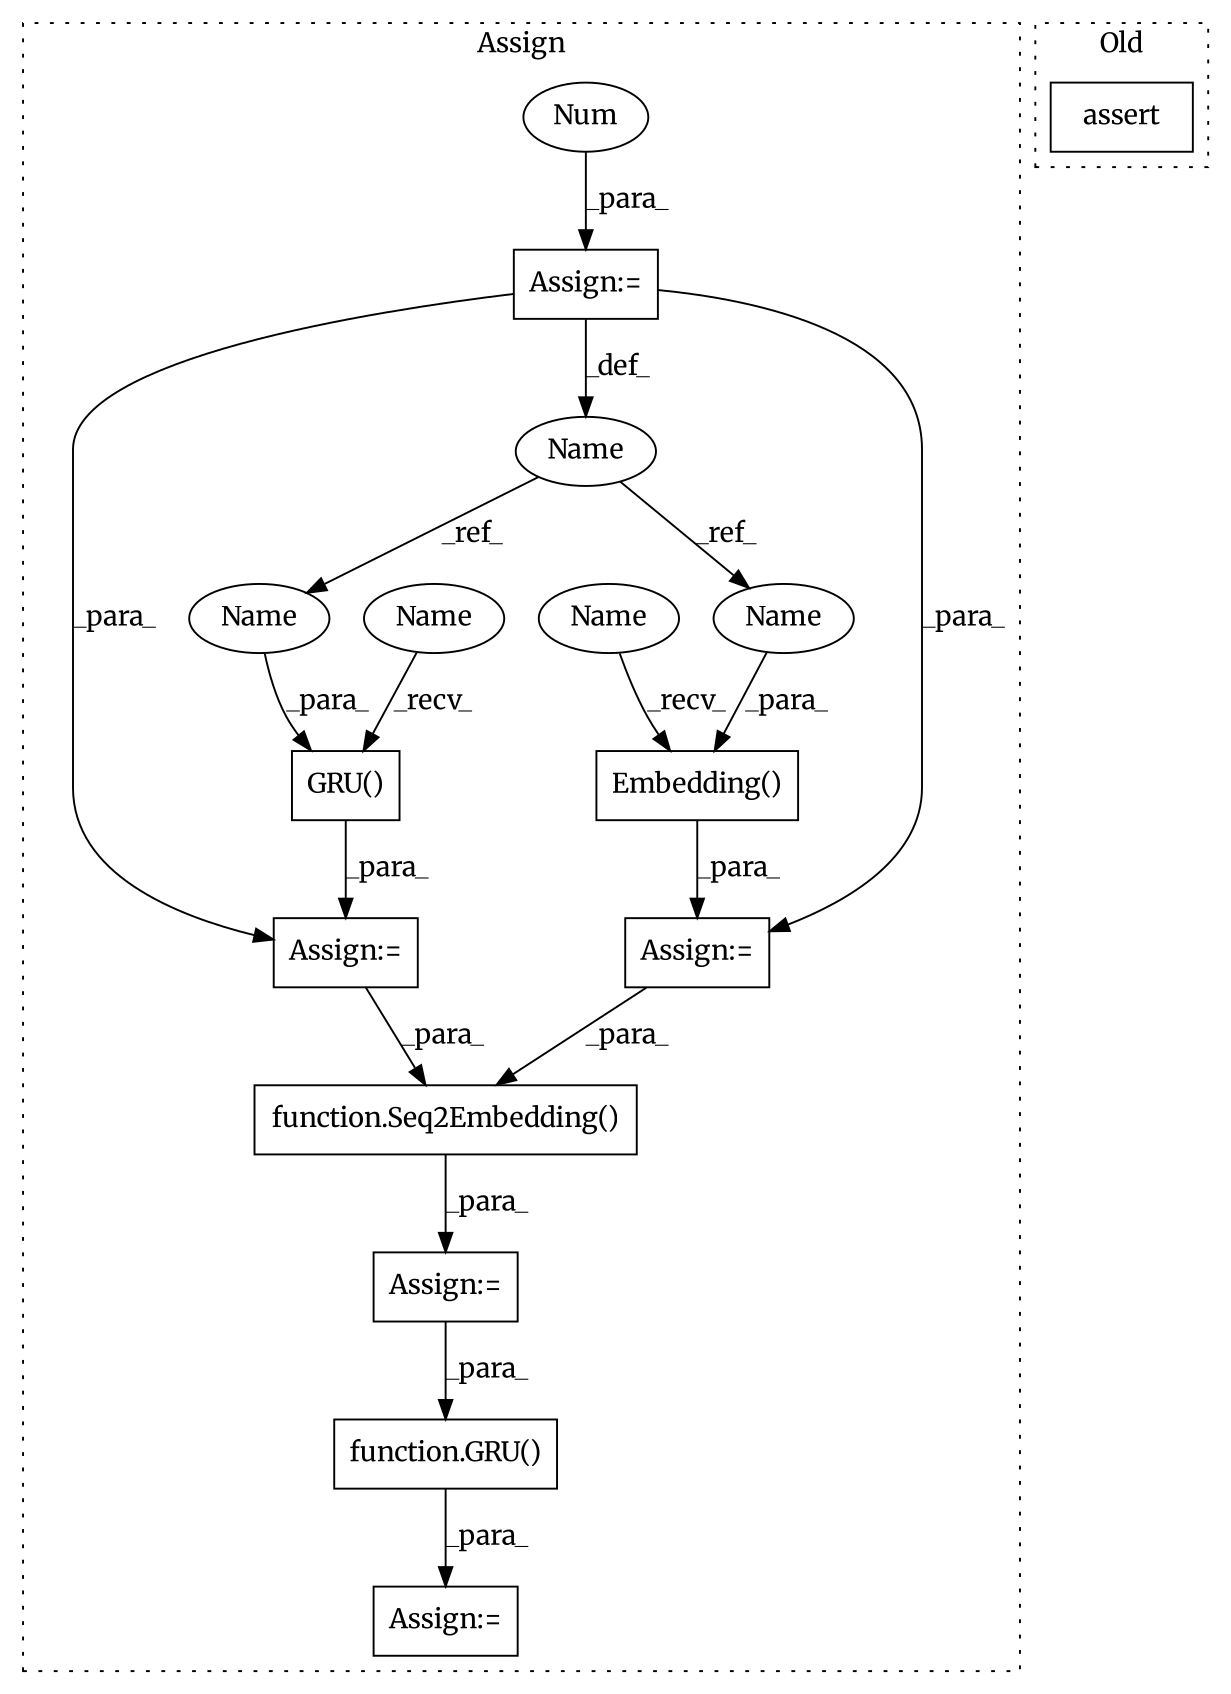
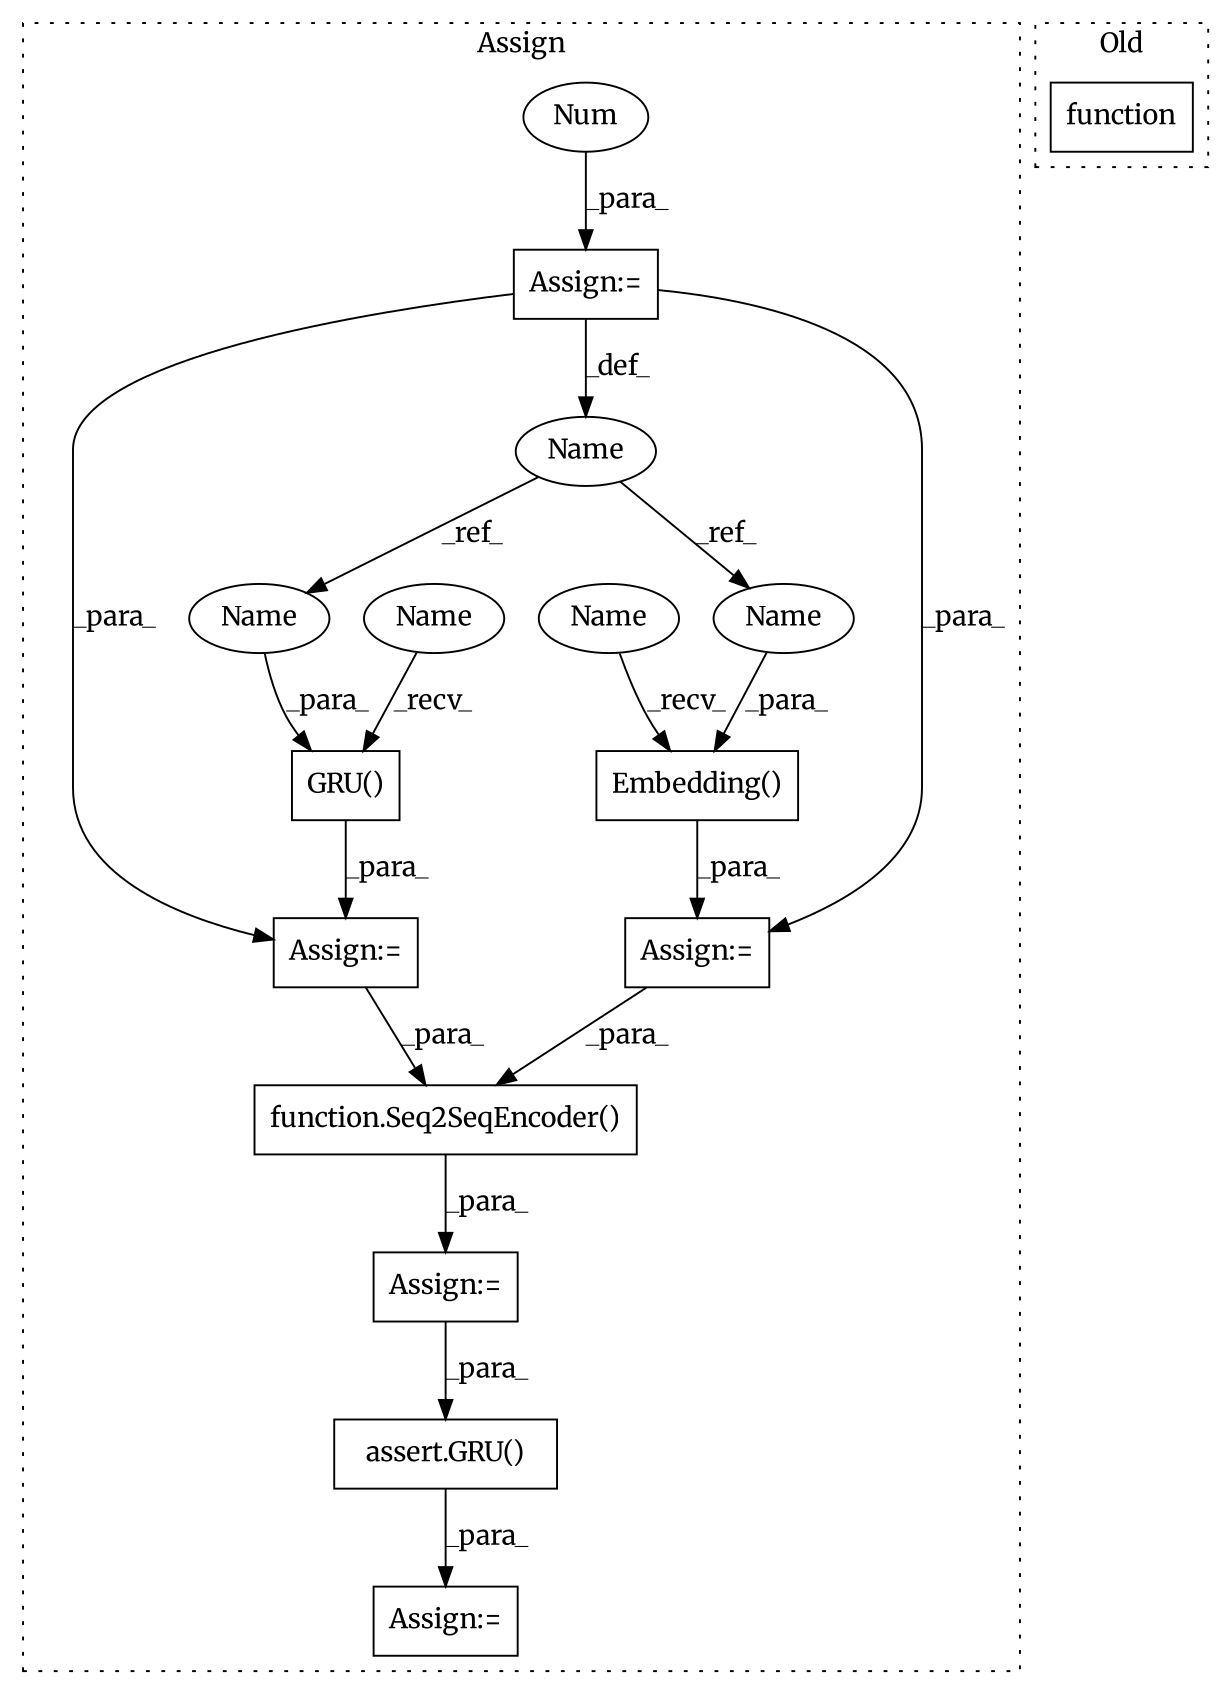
(1122, 117) -> (1122, 117)
(446, 1120) -> (446, 1120)
(446, 1454) -> (446, 1454)
